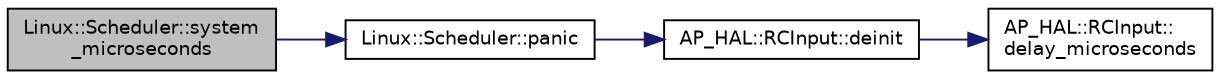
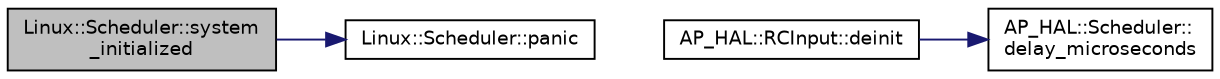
(142, 40) -> (142, 40)
(620, 40) -> none
(1100, 40) -> (1100, 40)
